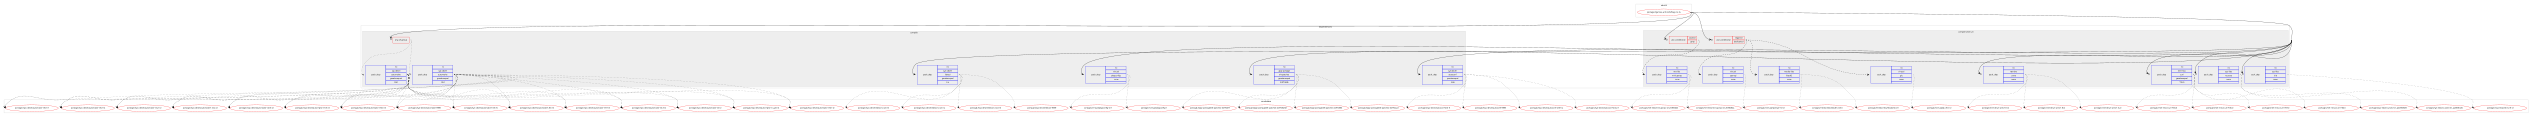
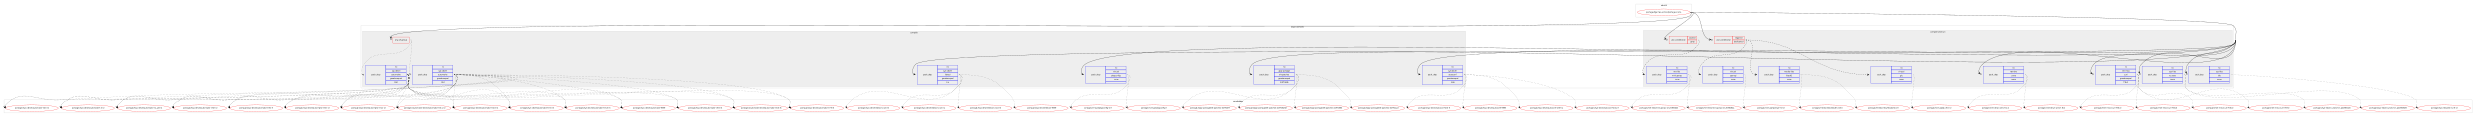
(1664, 12) -> (1664, 12)
(200, 108) -> (425, 108)
(537, 108) -> (761, 108)
(1995, 108) -> none
